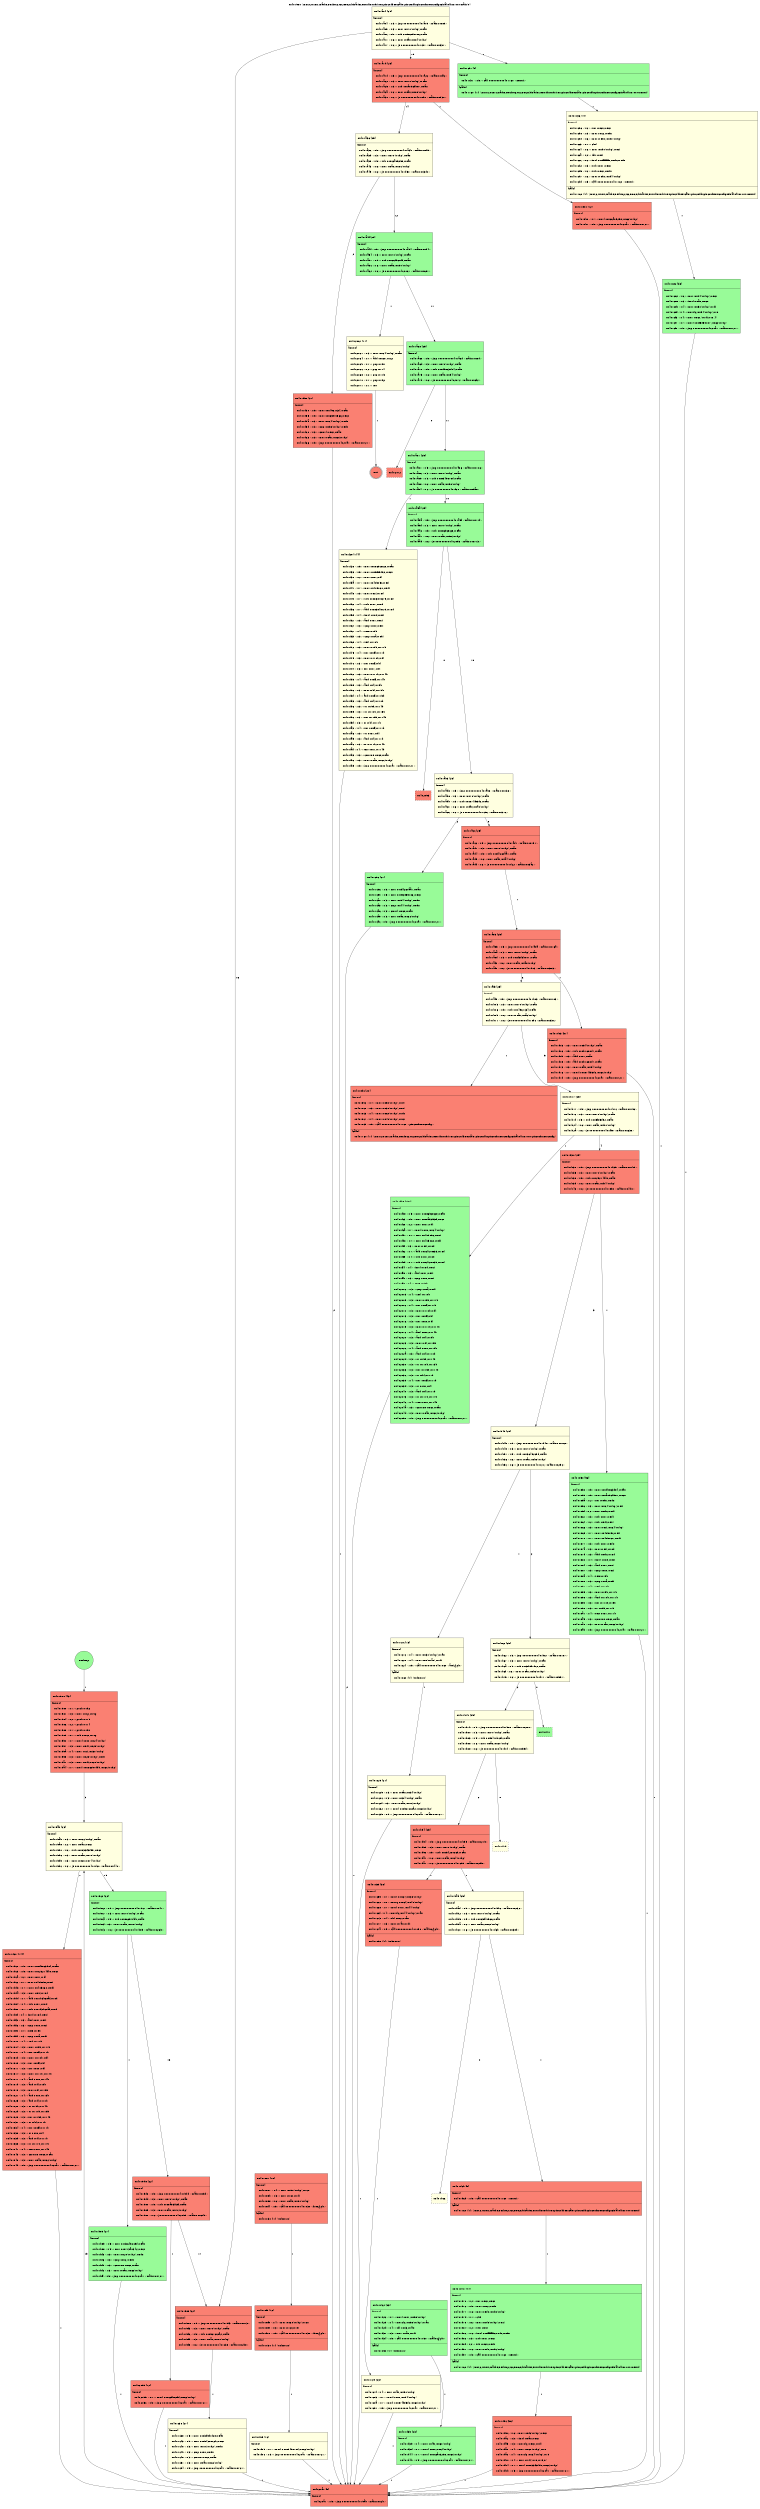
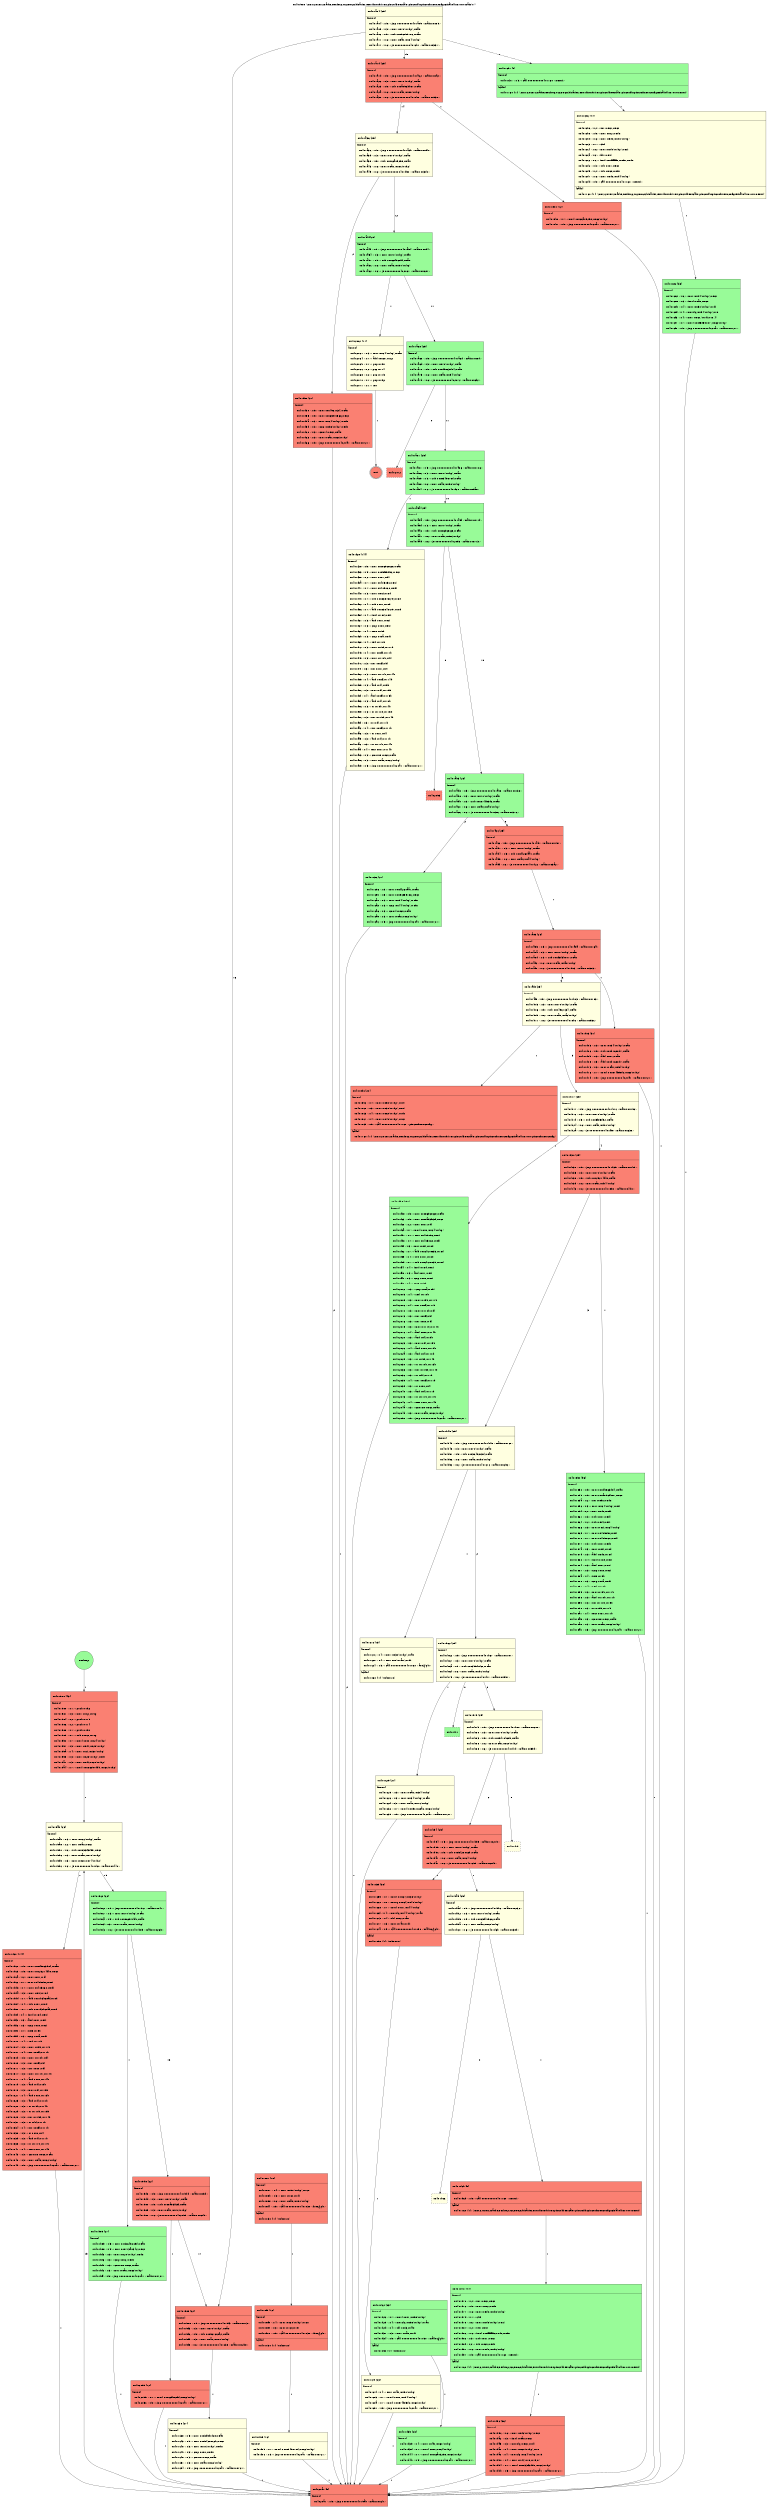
(474, 795) -> (485, 795)
(417, 1728) -> (428, 1726)
(85, 1797) -> (85, 1797)
